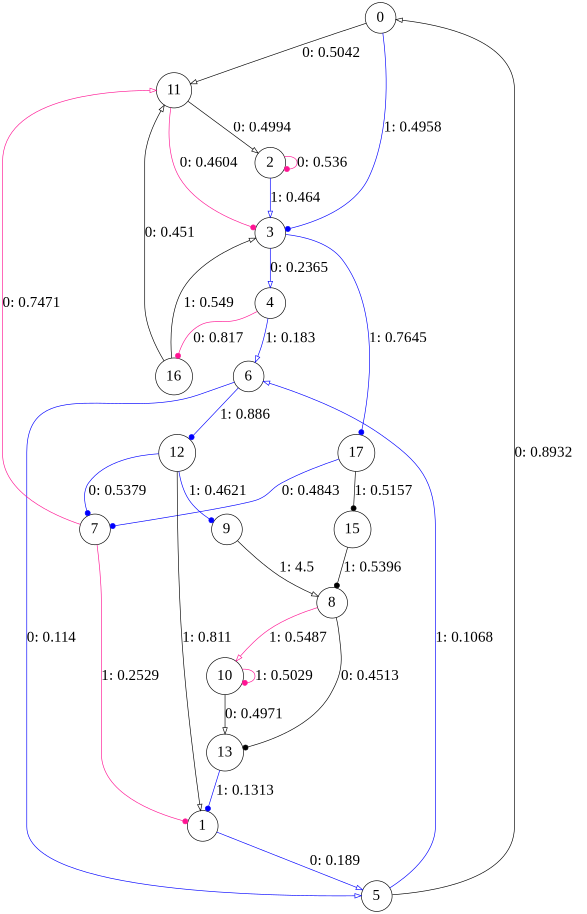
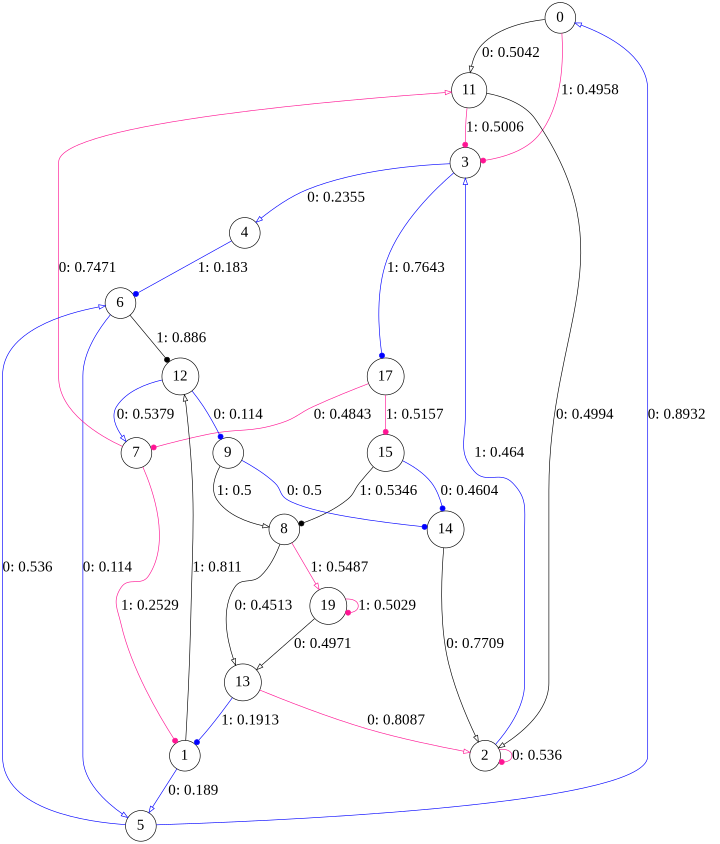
(377, 154) -> (551, 115)
(215, 163) -> (501, 128)
(305, 268) -> (342, 198)
(264, 338) -> (185, 267)
(404, 338) -> (422, 268)
(174, 376) -> none
(216, 412) -> (148, 336)
(514, 463) -> (648, 625)
(107, 467) -> (124, 398)
(355, 489) -> (386, 412)
(223, 491) -> (246, 415)
(232, 506) -> (266, 427)
none -> (446, 529)
(308, 568) -> (246, 491)
(378, 568) -> (394, 491)
(182, 638) -> (192, 571)
(470, 638) -> (35, 568)
(225, 676) -> (328, 606)
(324, 703) -> (233, 591)
none -> (360, 727)
(251, 791) -> (256, 721)
